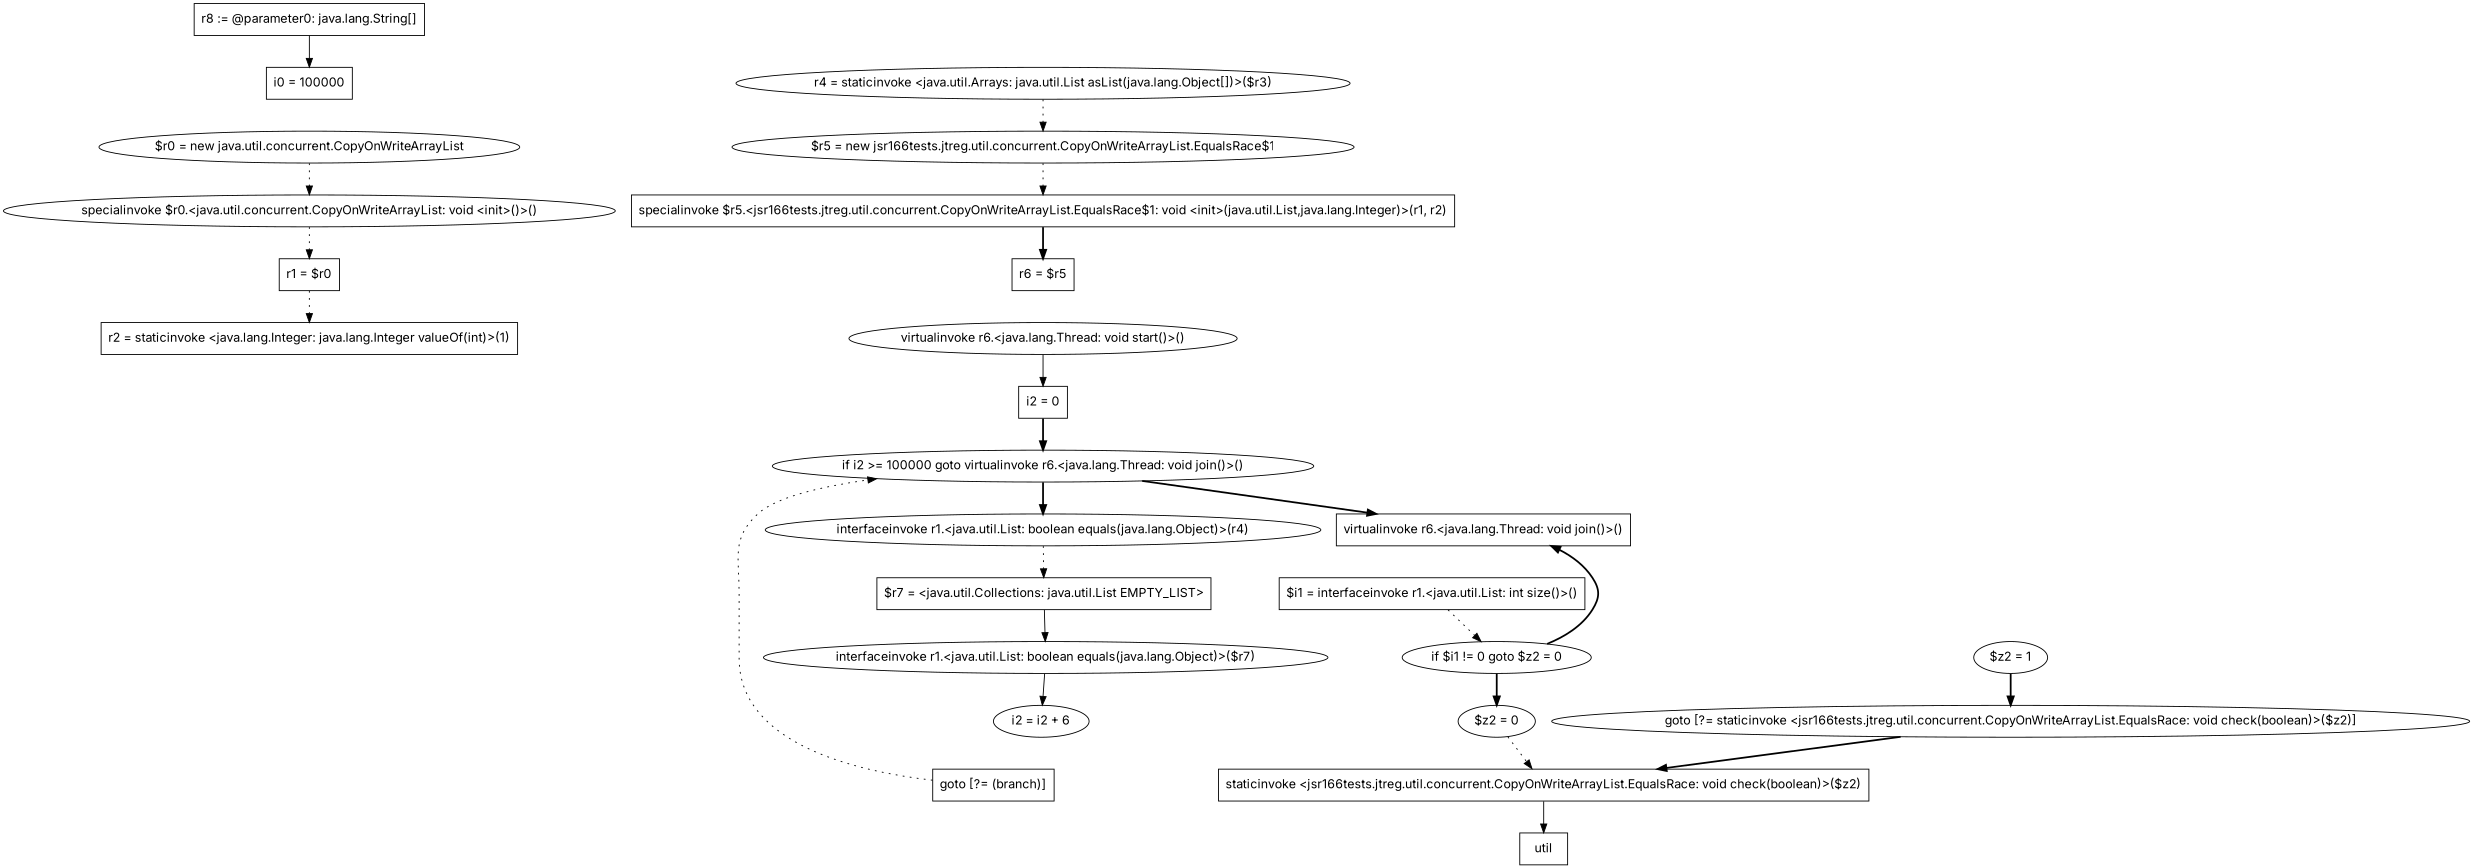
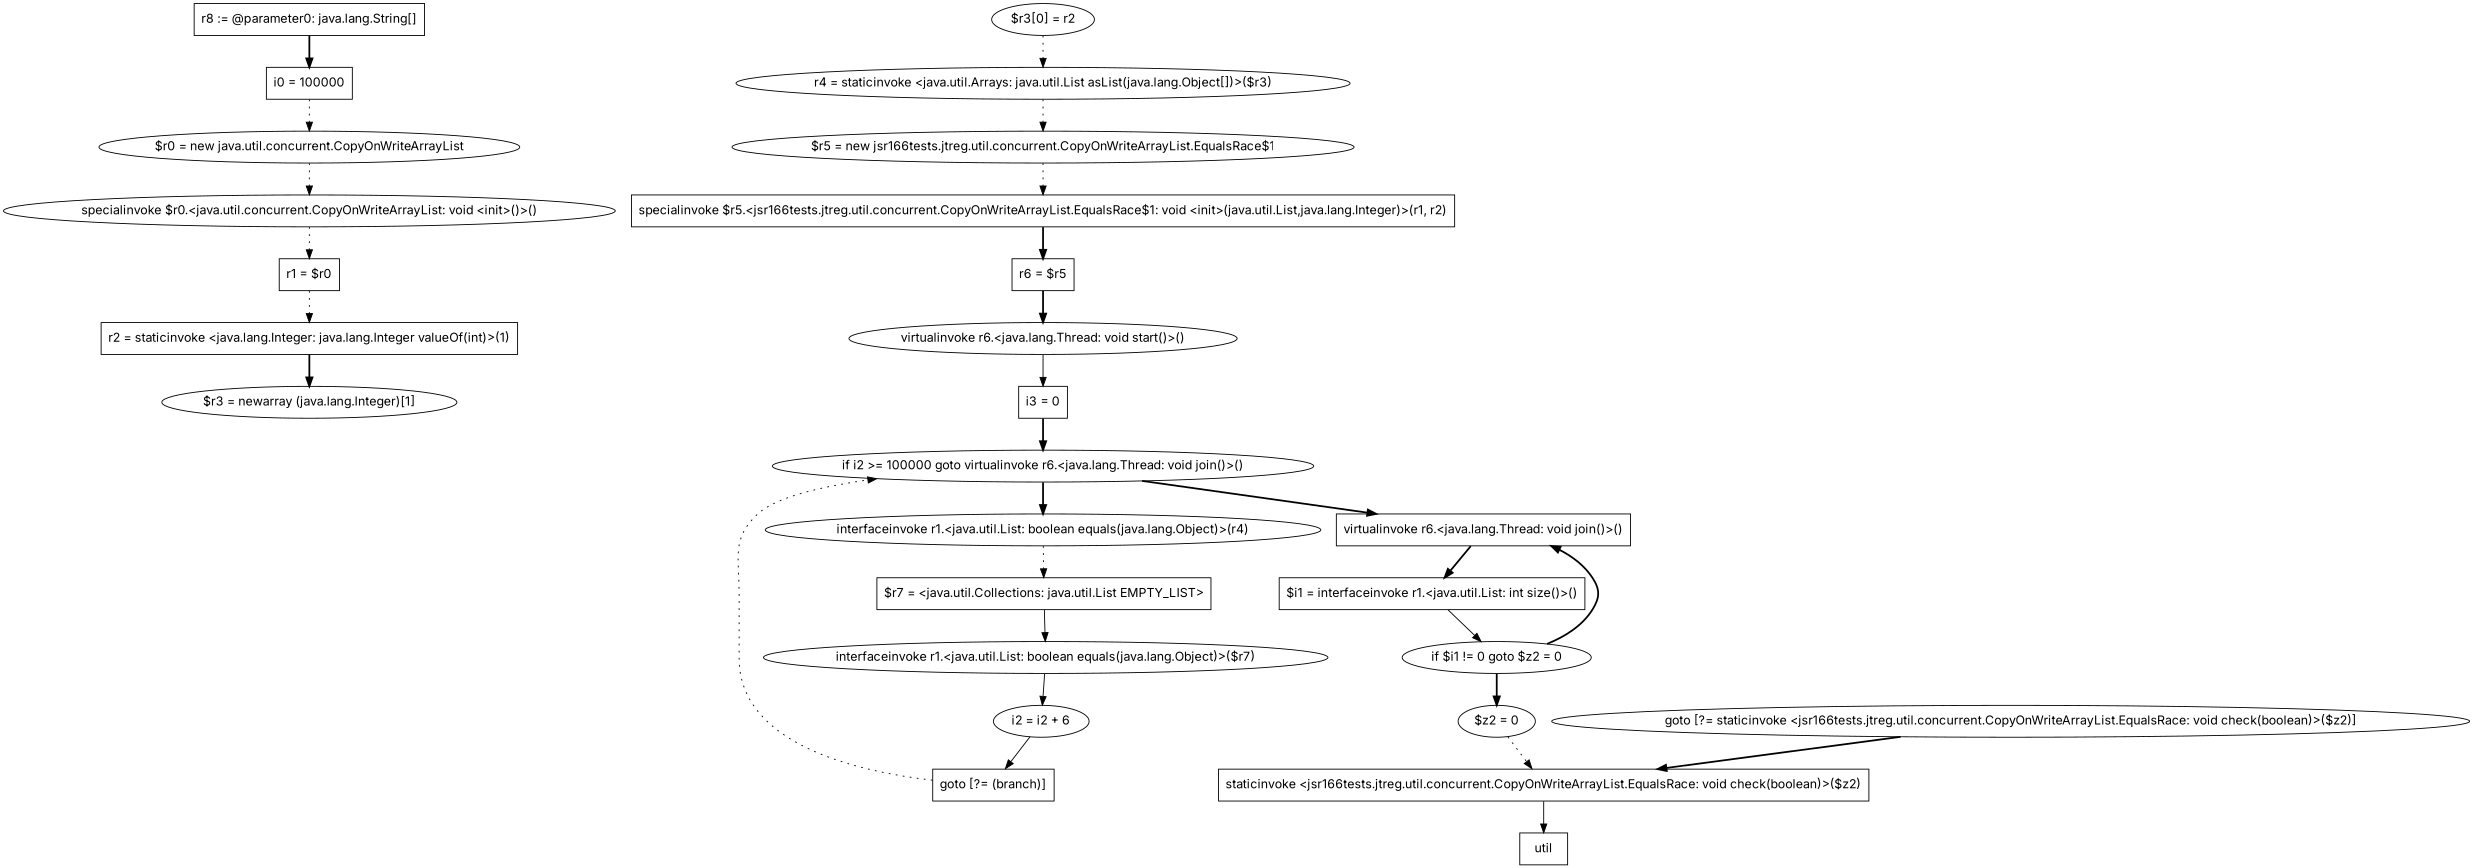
none -> (1043, 19)
(309, 47) -> (309, 47)
none -> (309, 111)
none -> (1043, 302)
none -> (309, 402)
(1043, 402) -> (1043, 402)
none -> (1461, 558)
(1461, 623) -> (1461, 623)
(2011, 657) -> none
none -> (1020, 749)
